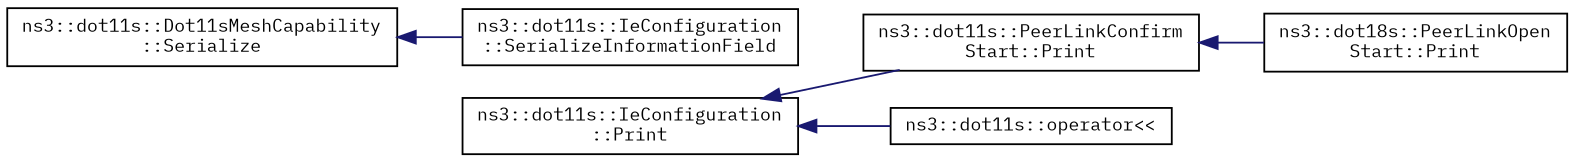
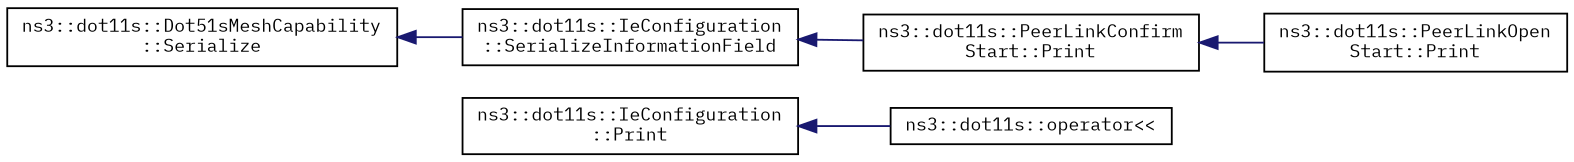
(202, 37) -> (202, 37)
(1416, 43) -> (1416, 43)
(840, 82) -> (840, 40)
